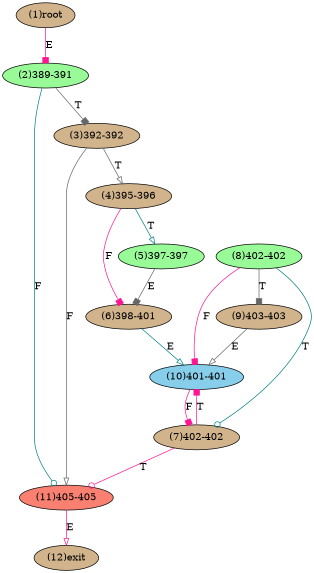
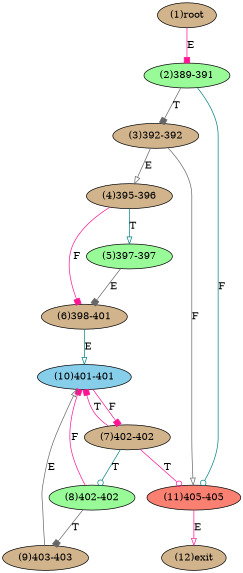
(118, 166) -> (148, 166)
(295, 354) -> (111, 465)
